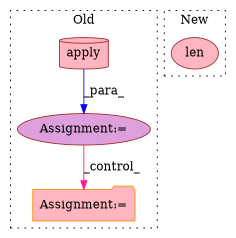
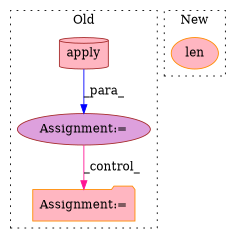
(195, 53) -> (195, 53)
